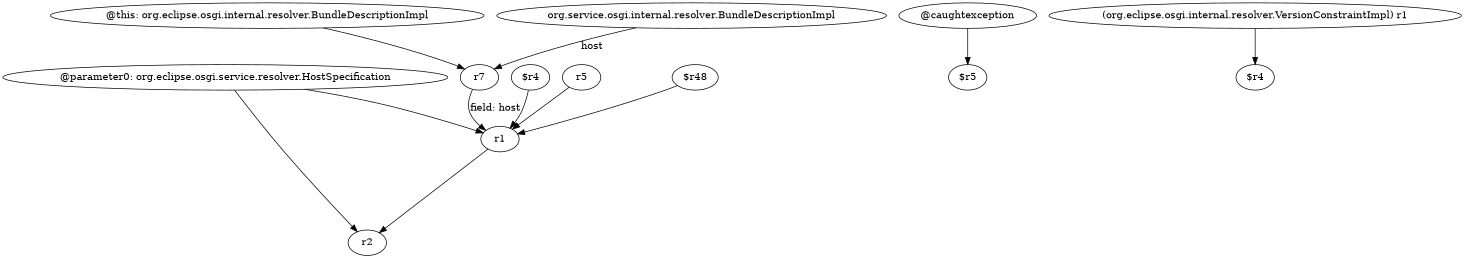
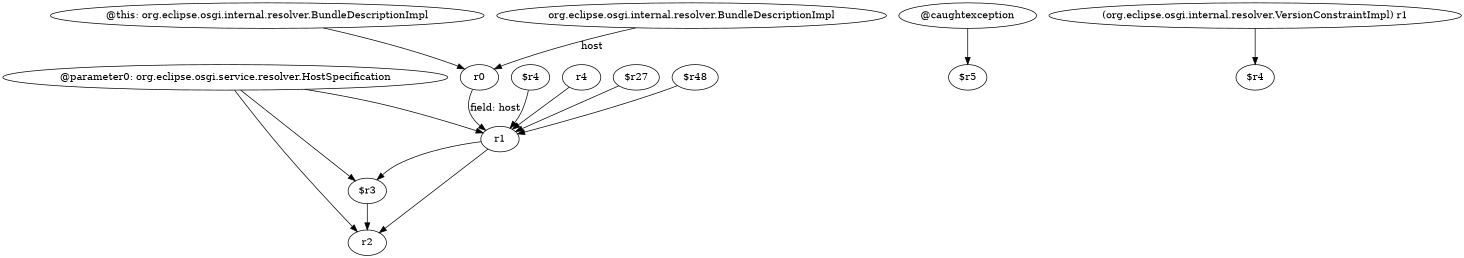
(692, 16) -> (692, 16)
(479, 77) -> (479, 77)
(582, 77) -> (582, 77)
none -> (636, 77)
none -> (367, 191)
